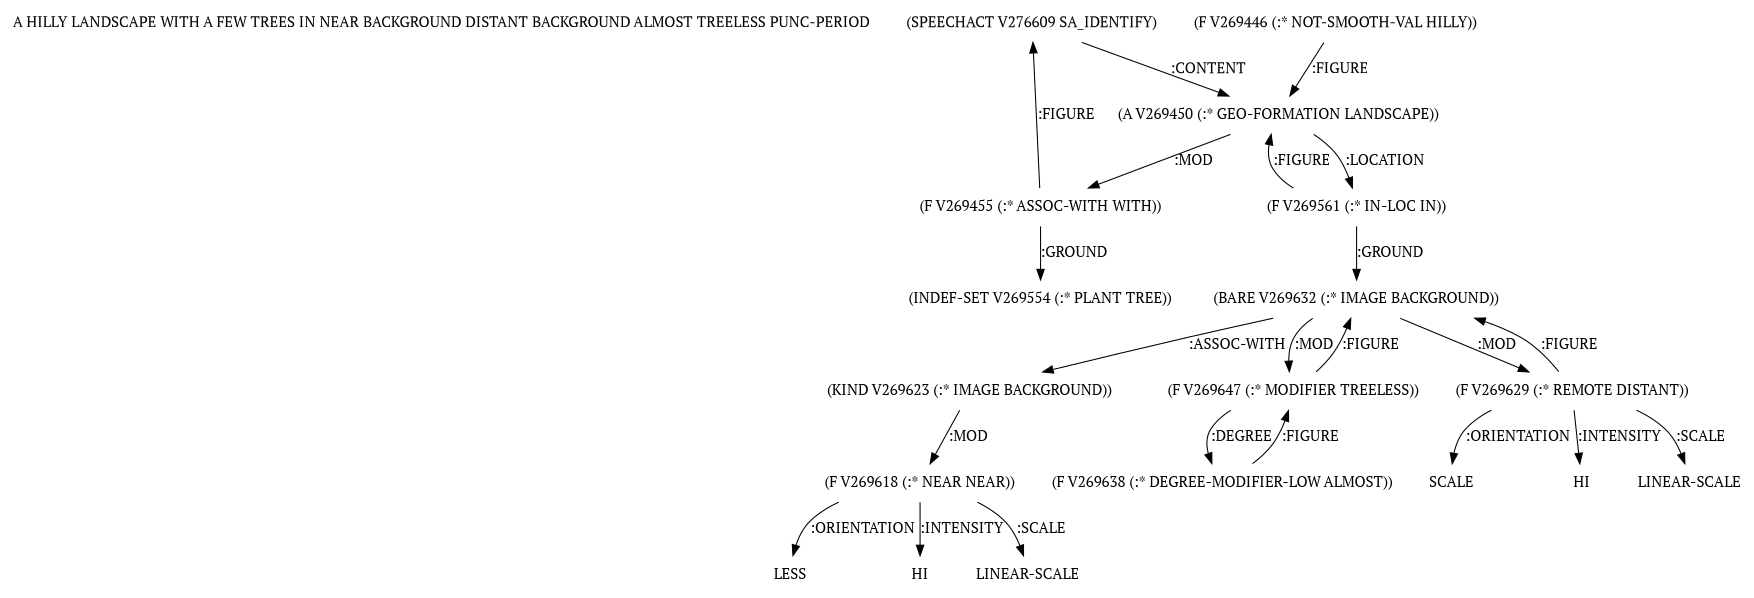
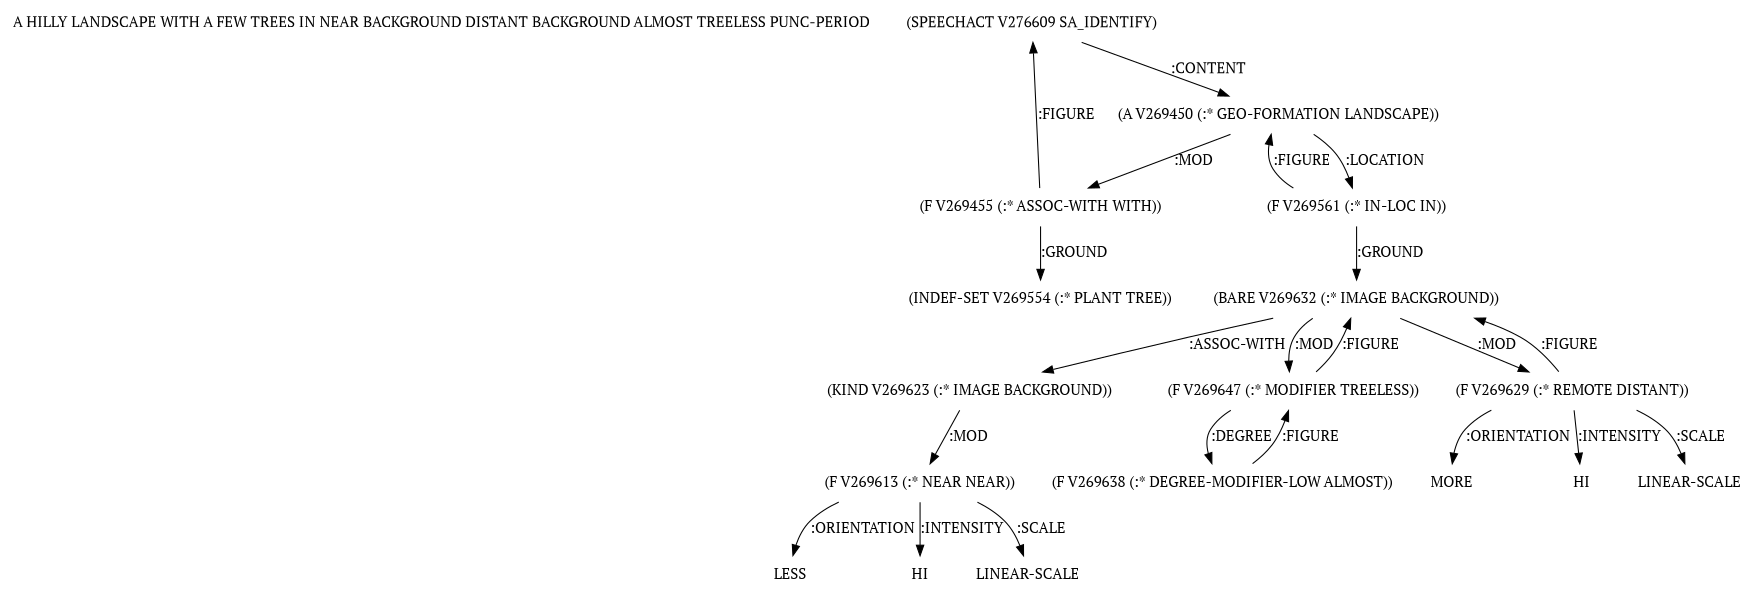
(1335, 23) -> none
(920, 483) -> (920, 483)
(1452, 483) -> (1452, 483)
